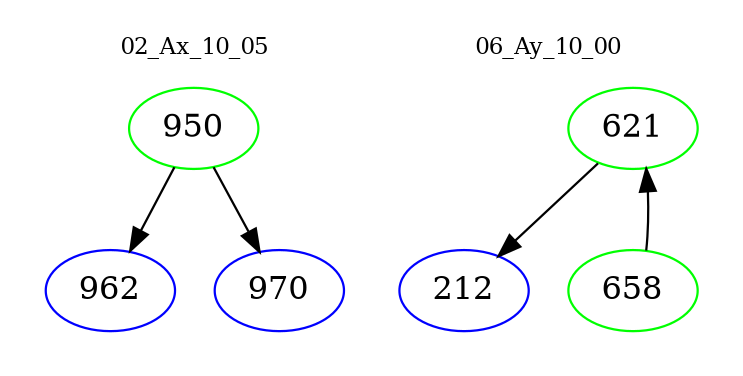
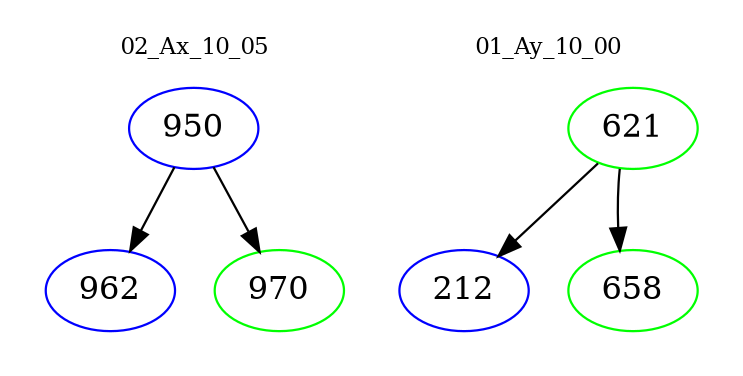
(549, 48) -> (549, 48)
(194, 128) -> (194, 128)
(648, 221) -> (618, 198)
(279, 291) -> (279, 291)
